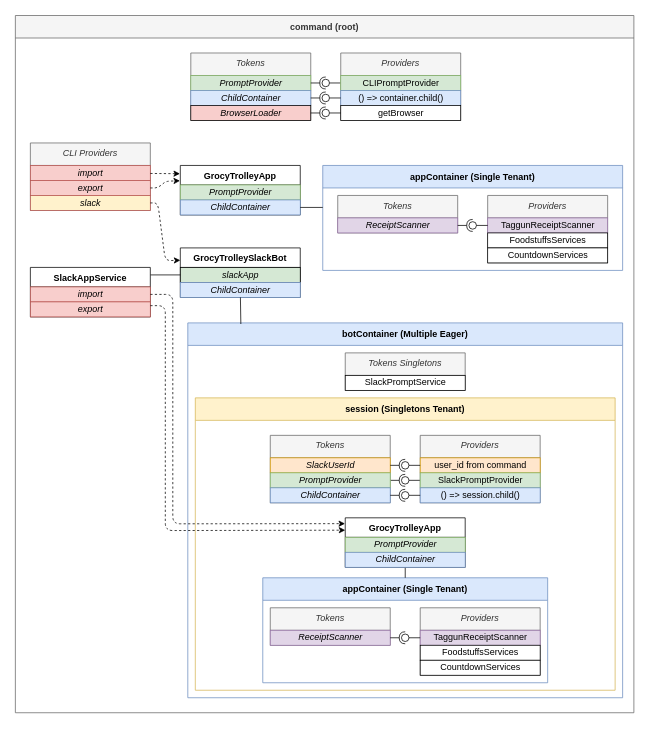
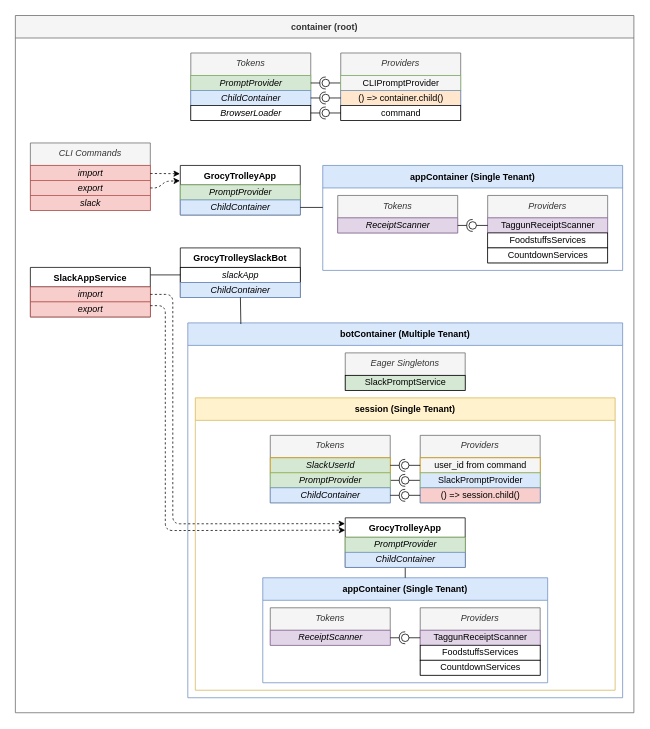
(324, 27) -> (324, 27)
(401, 83) -> (401, 83)
(401, 98) -> (401, 98)
(251, 113) -> (251, 113)
(401, 113) -> (401, 113)
(90, 153) -> (90, 153)
(90, 203) -> (90, 203)
(161, 226) -> none
(240, 275) -> (240, 275)
(405, 335) -> (405, 335)
(405, 363) -> (405, 363)
(405, 383) -> (405, 383)
(405, 410) -> (405, 410)
(330, 465) -> (330, 465)
(480, 465) -> (480, 465)
(480, 480) -> (480, 480)
(480, 495) -> (480, 495)
